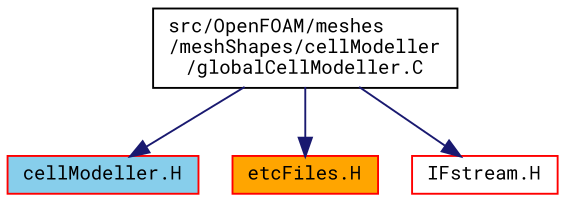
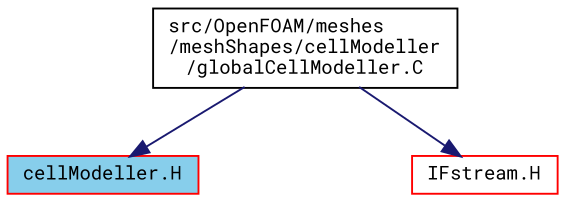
(305, 175) -> none
